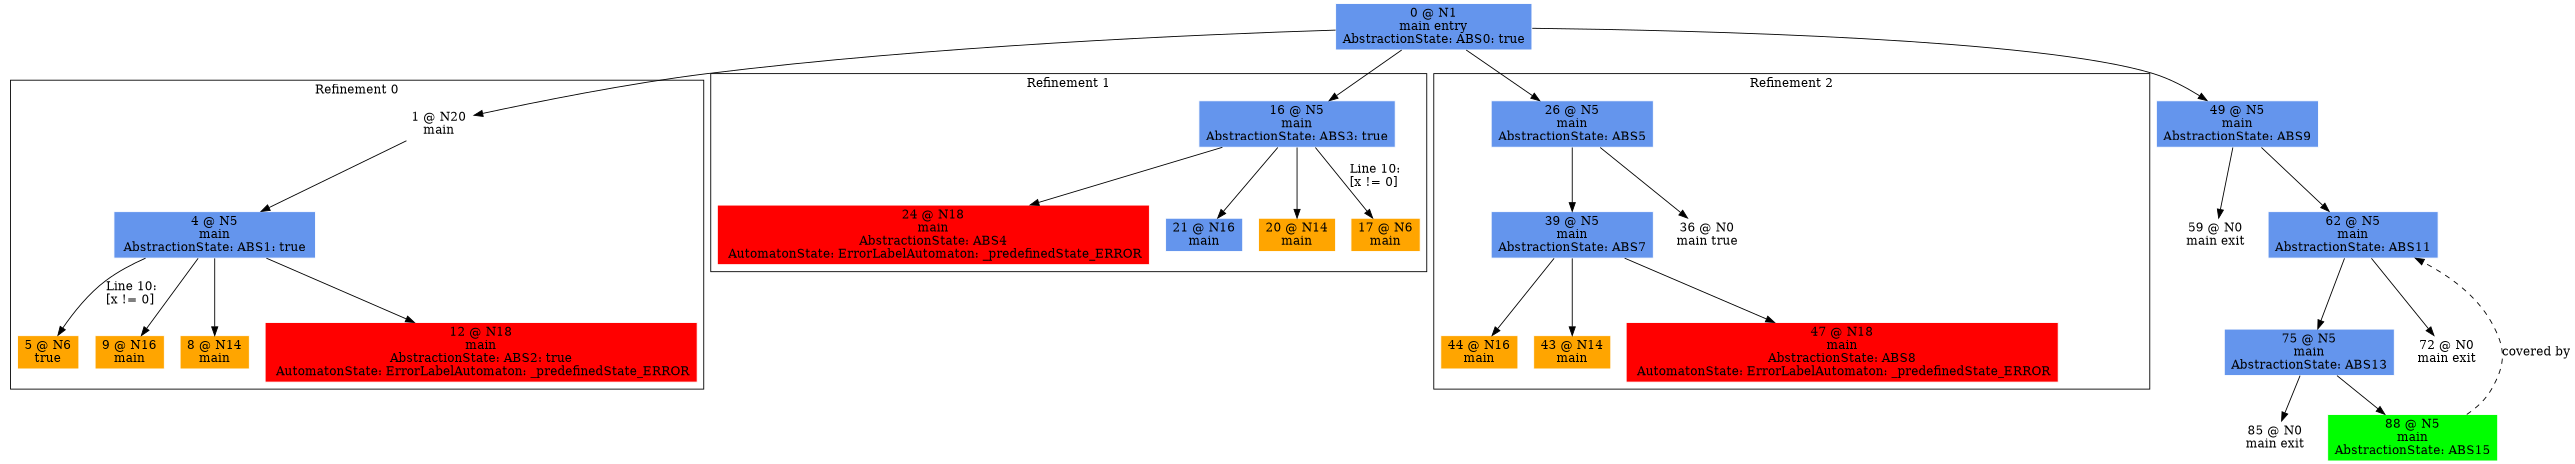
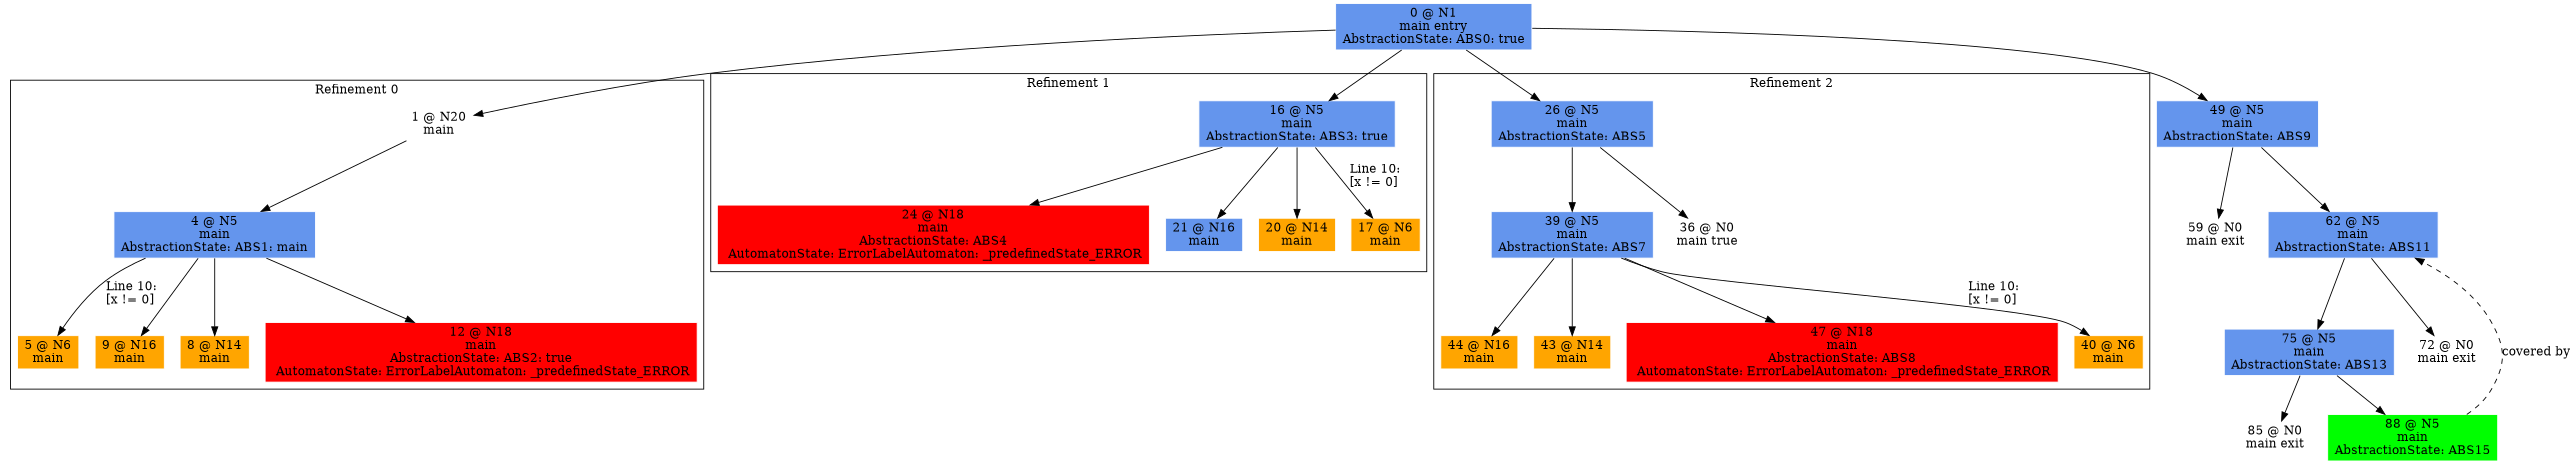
(215, 235) -> (215, 235)
(48, 352) -> (48, 352)
none -> (2109, 352)
